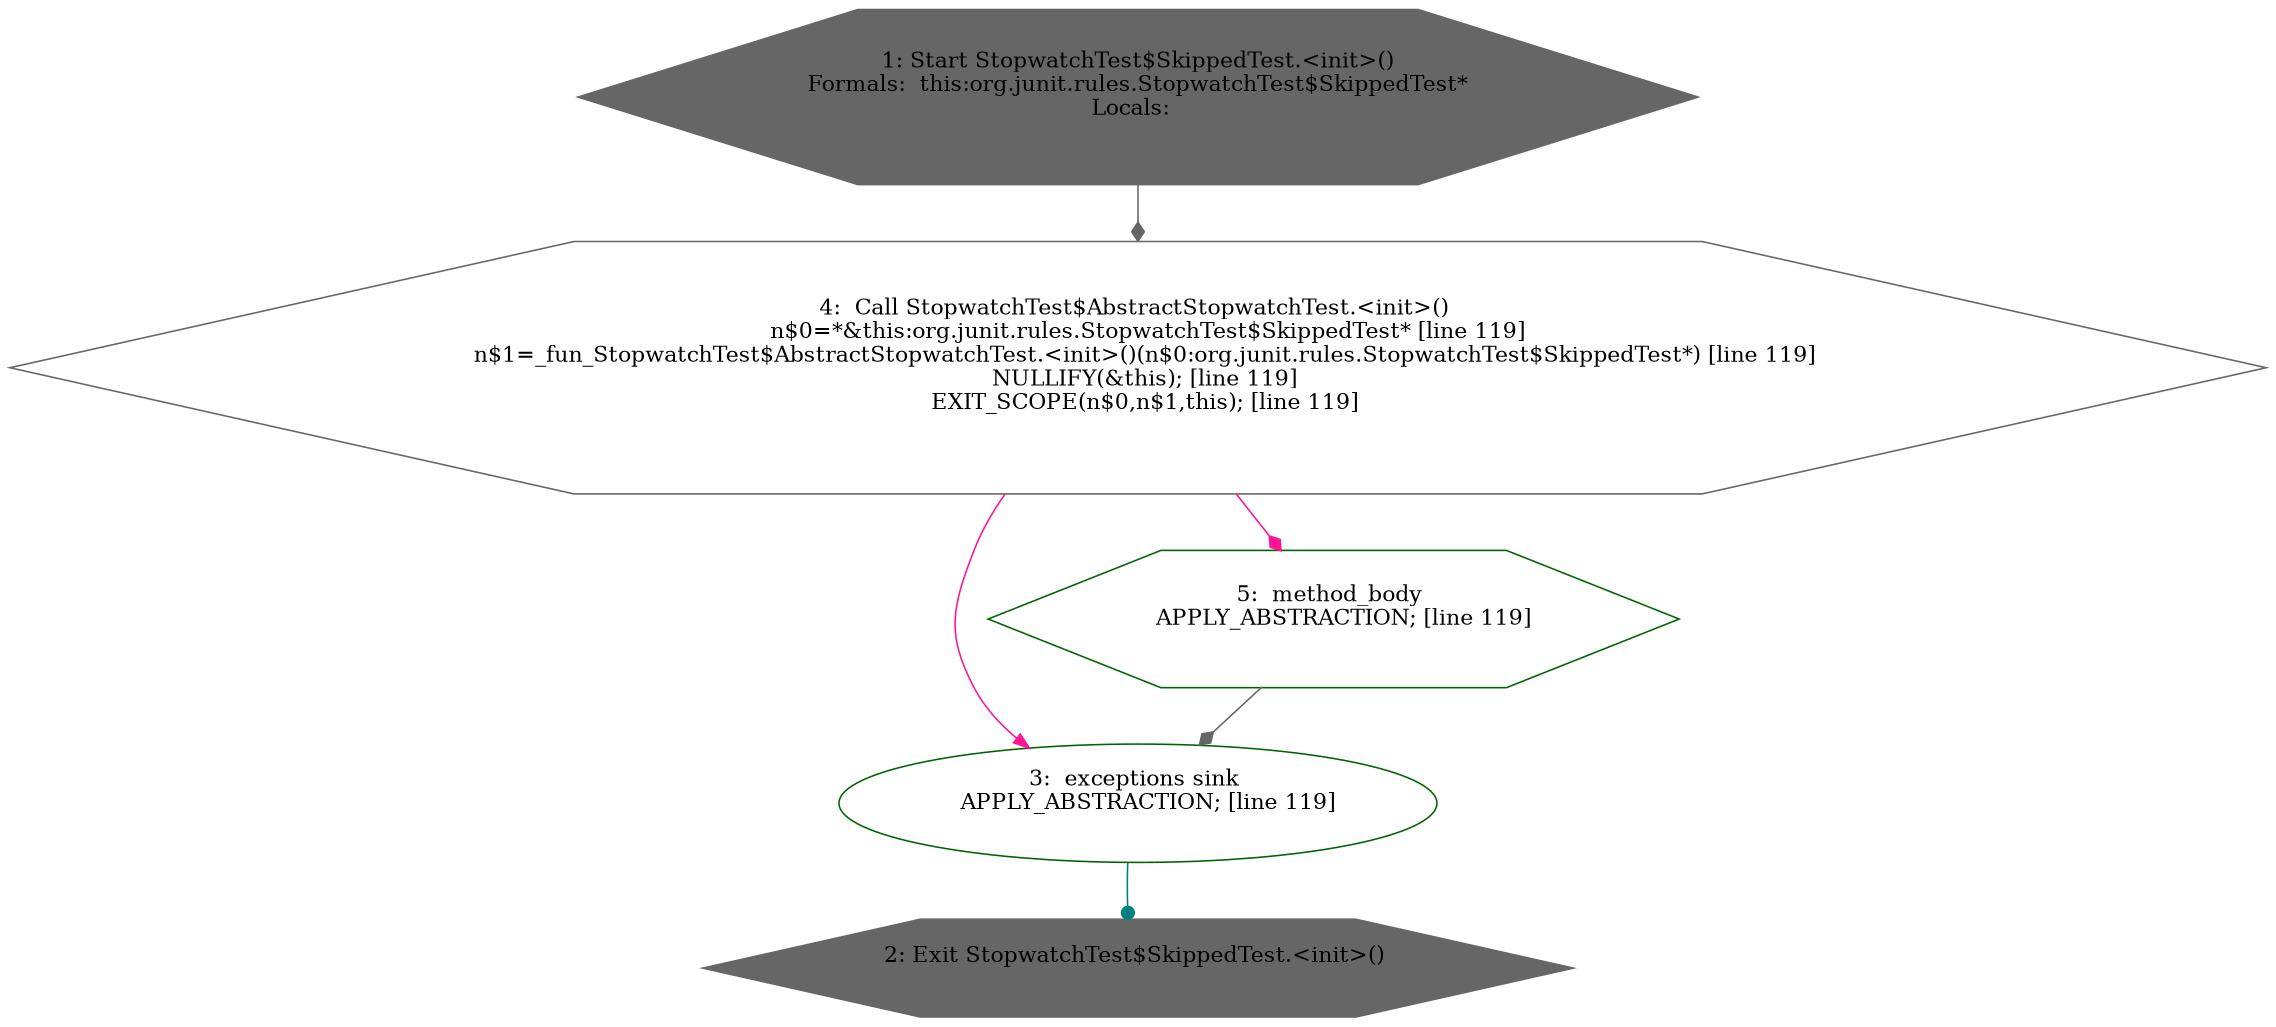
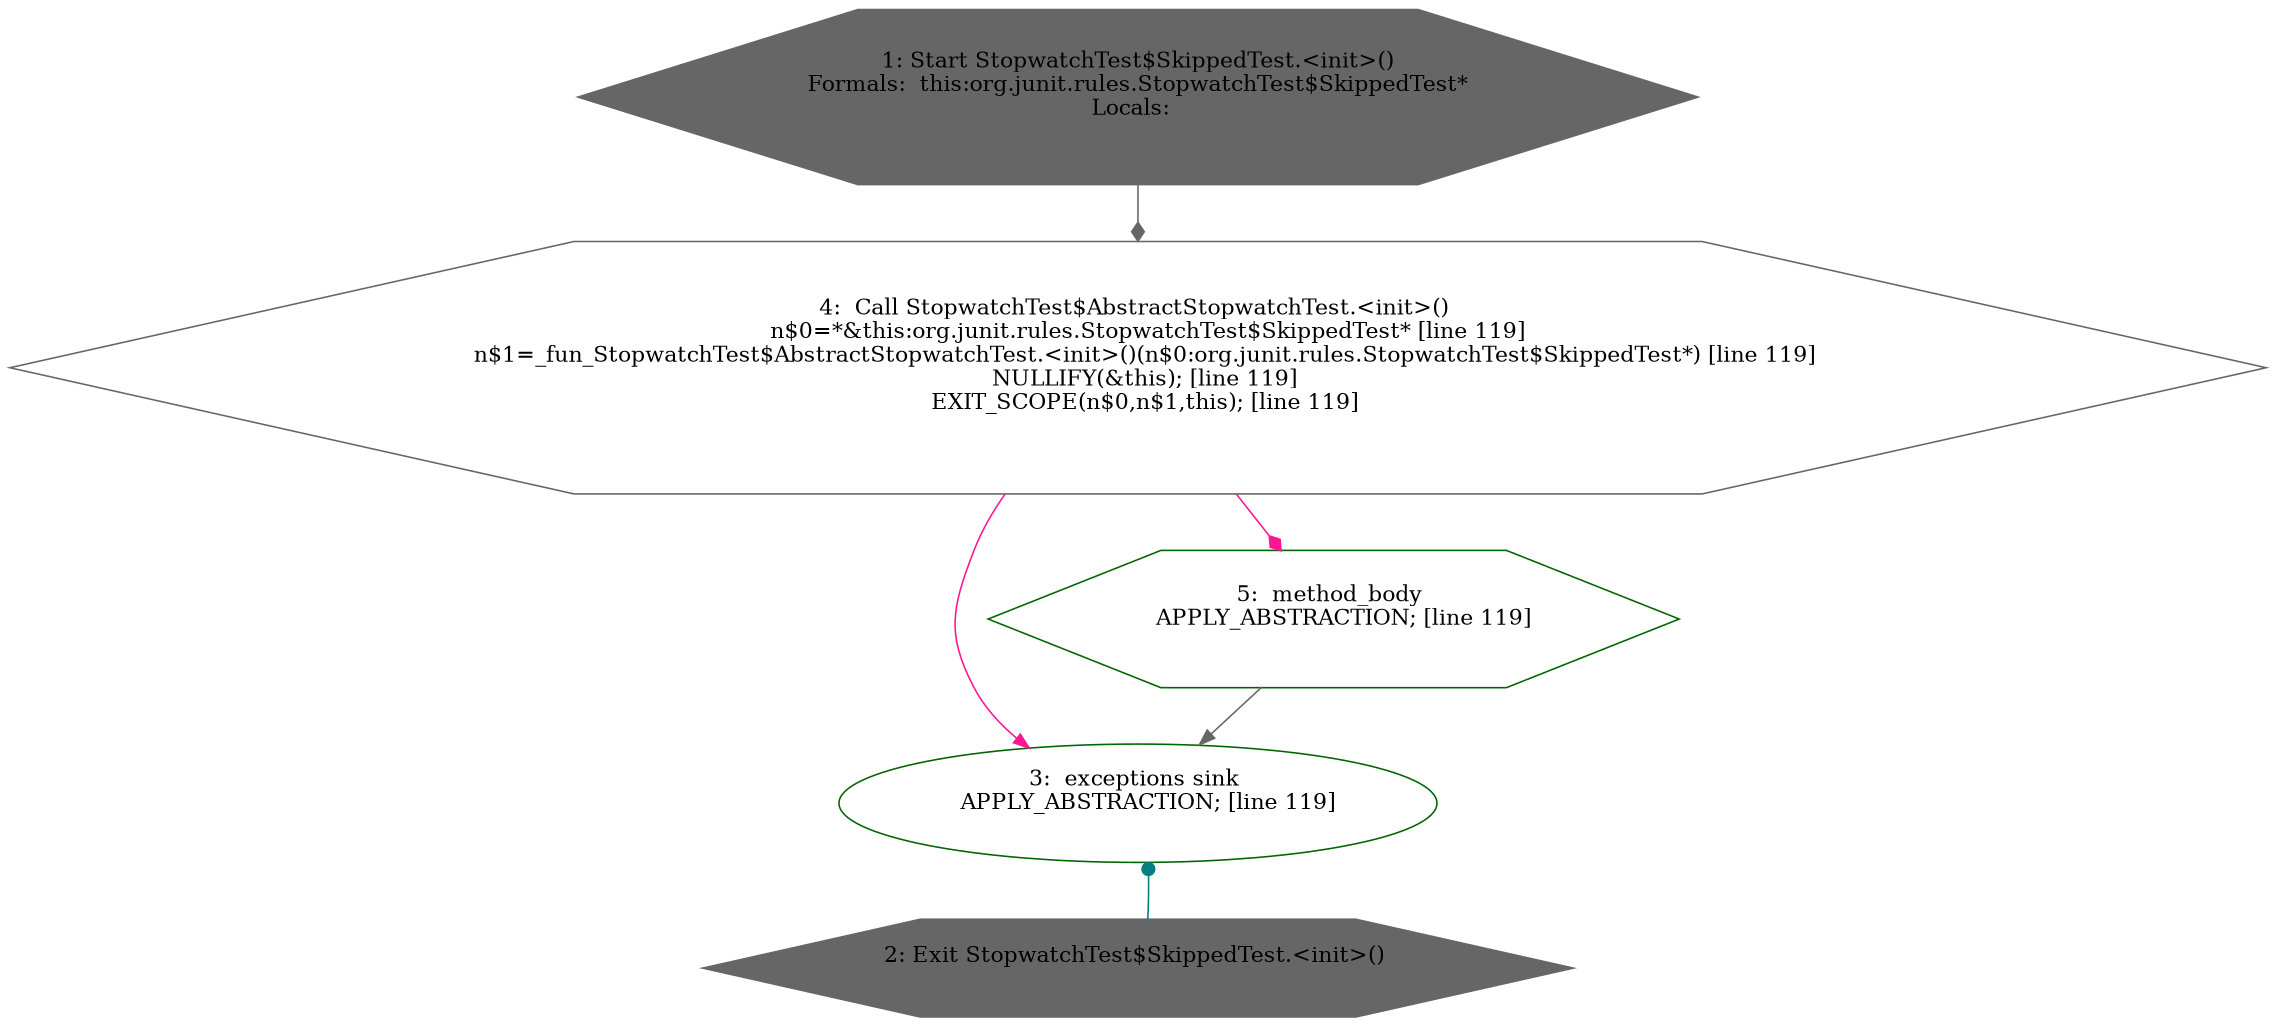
(1237, 710) -> (1237, 710)
(1127, 885) -> (1149, 897)
